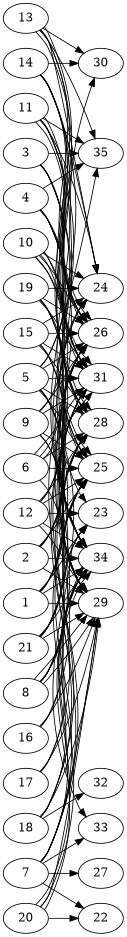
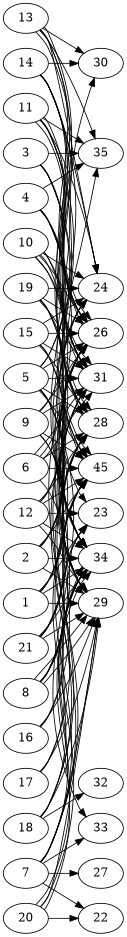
(101, 468) -> (101, 468)
